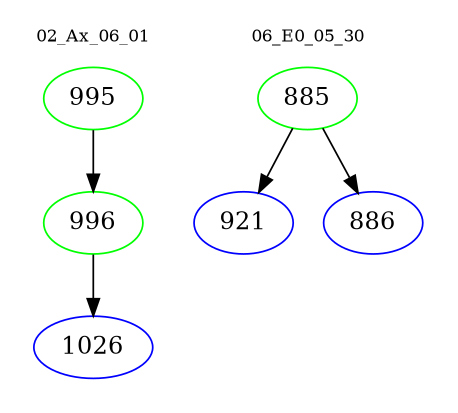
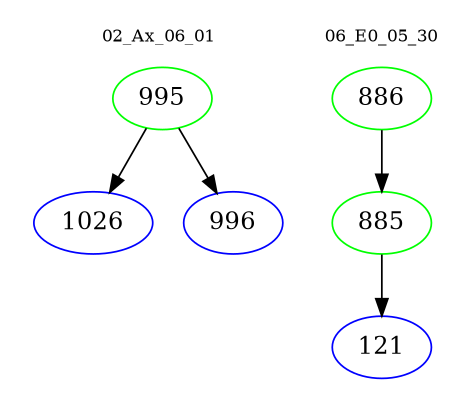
(336, 153) -> (382, 152)
(93, 223) -> (233, 223)
(244, 223) -> (382, 347)
(373, 223) -> (382, 98)
(93, 277) -> (132, 153)
